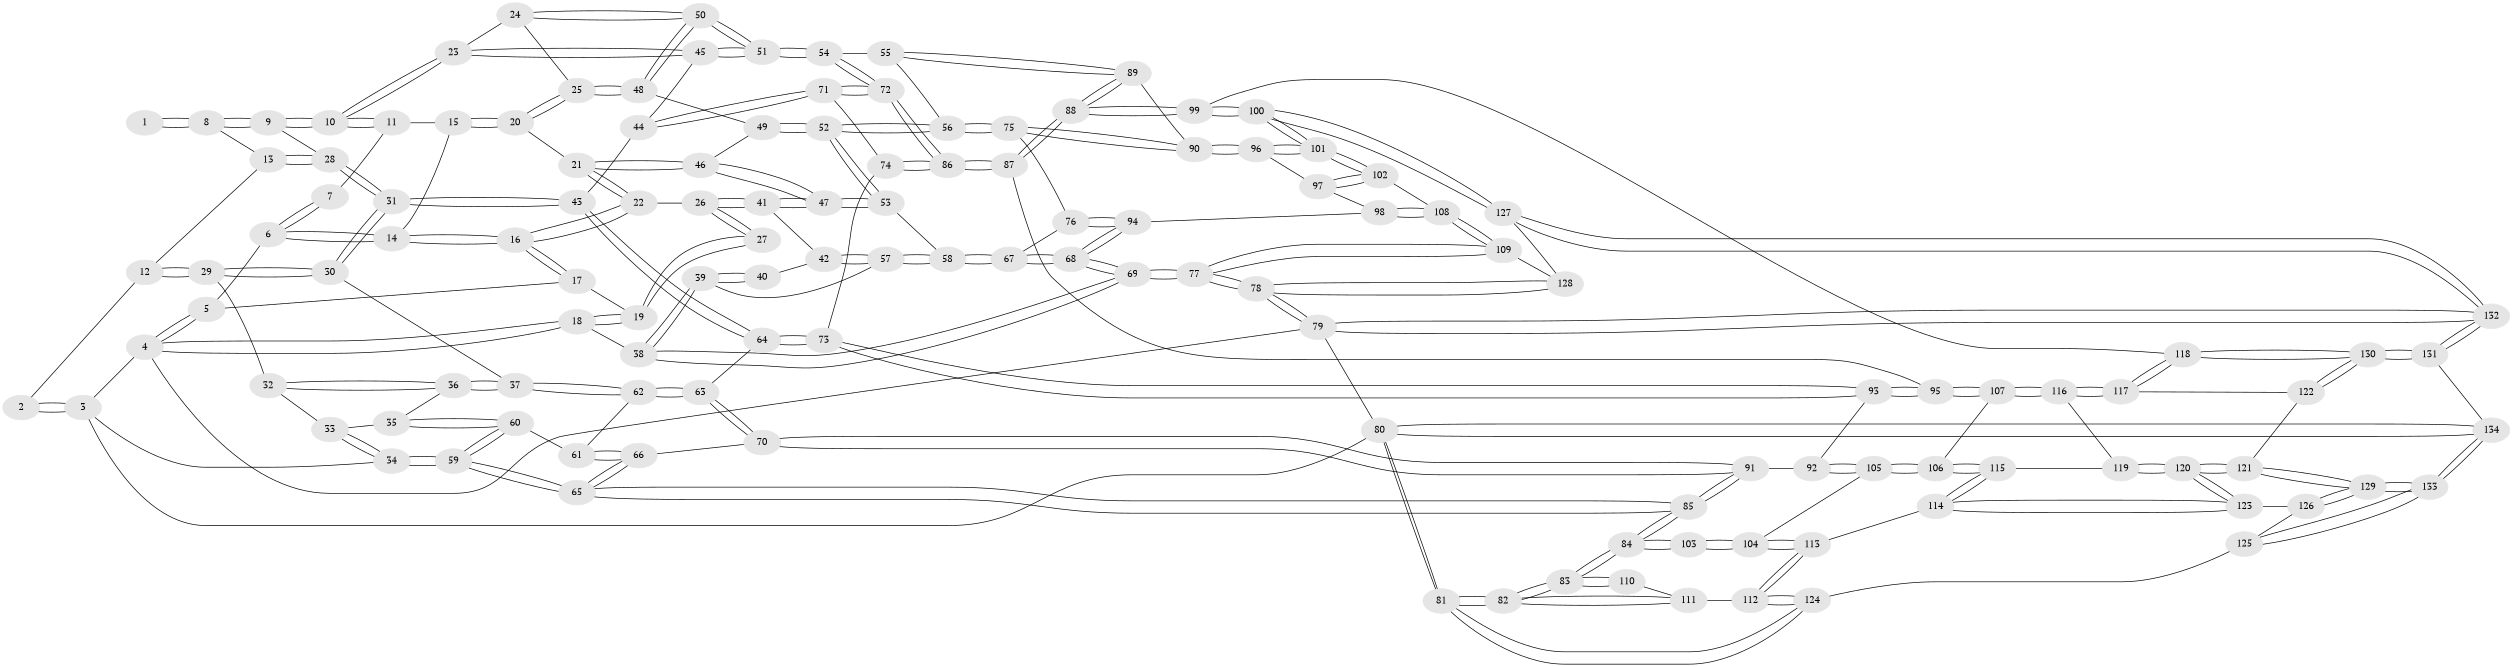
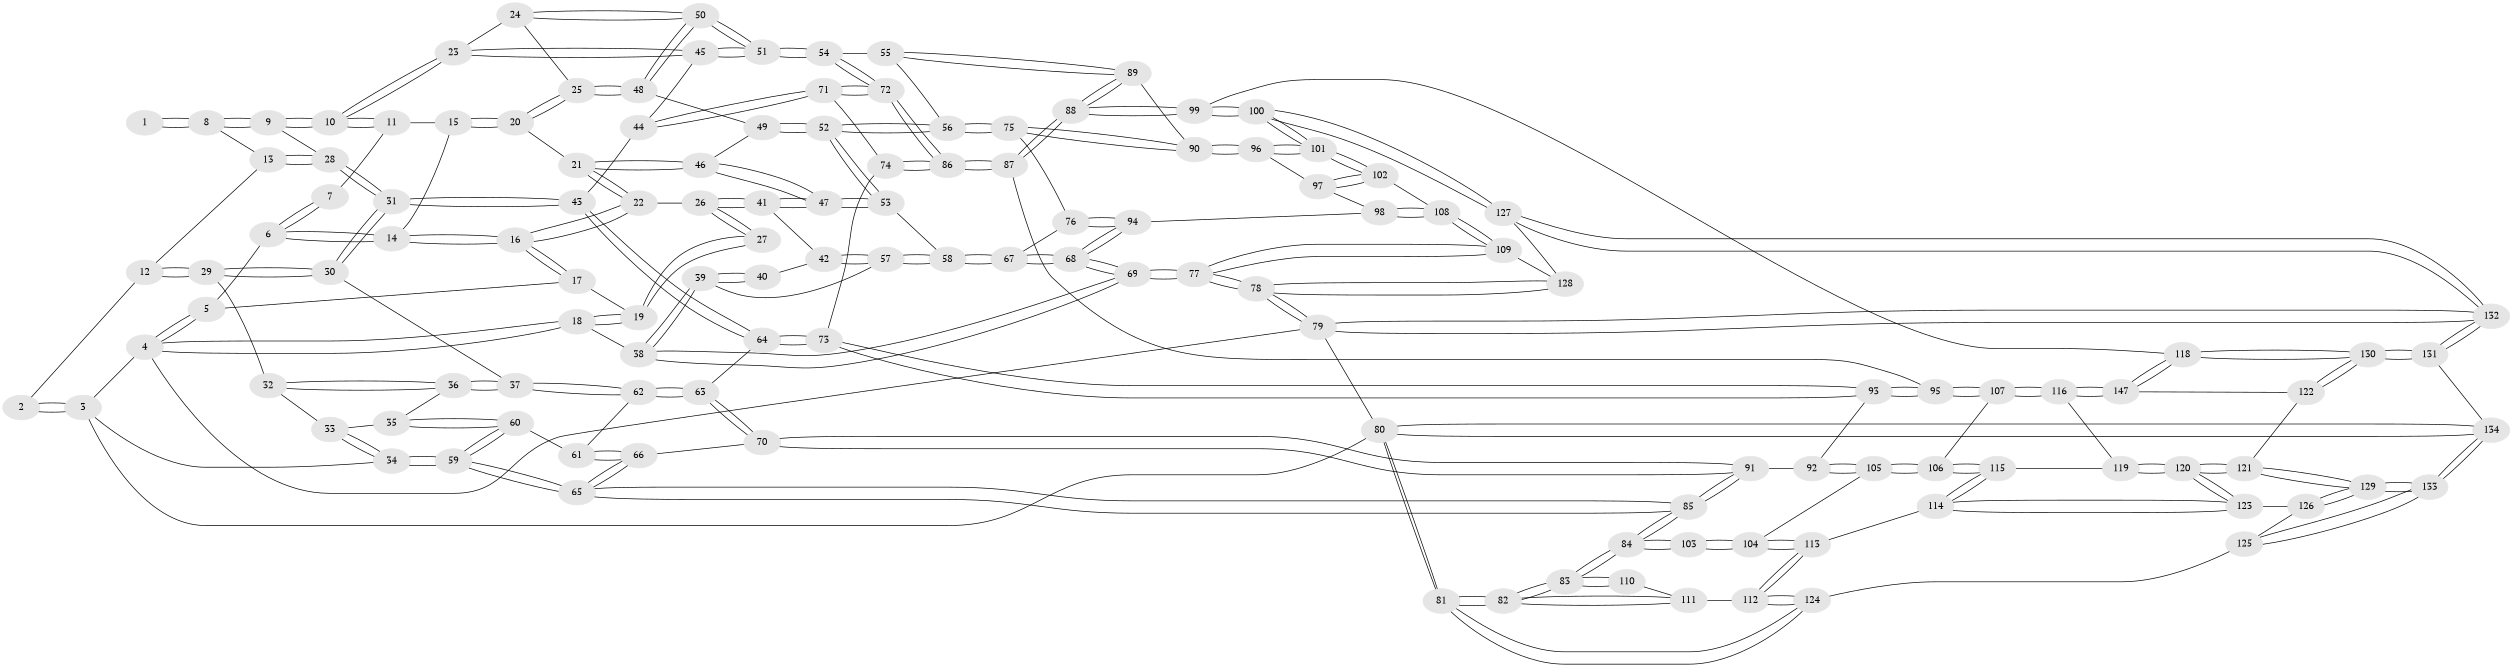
(2121, 392) -> (2121, 392)
